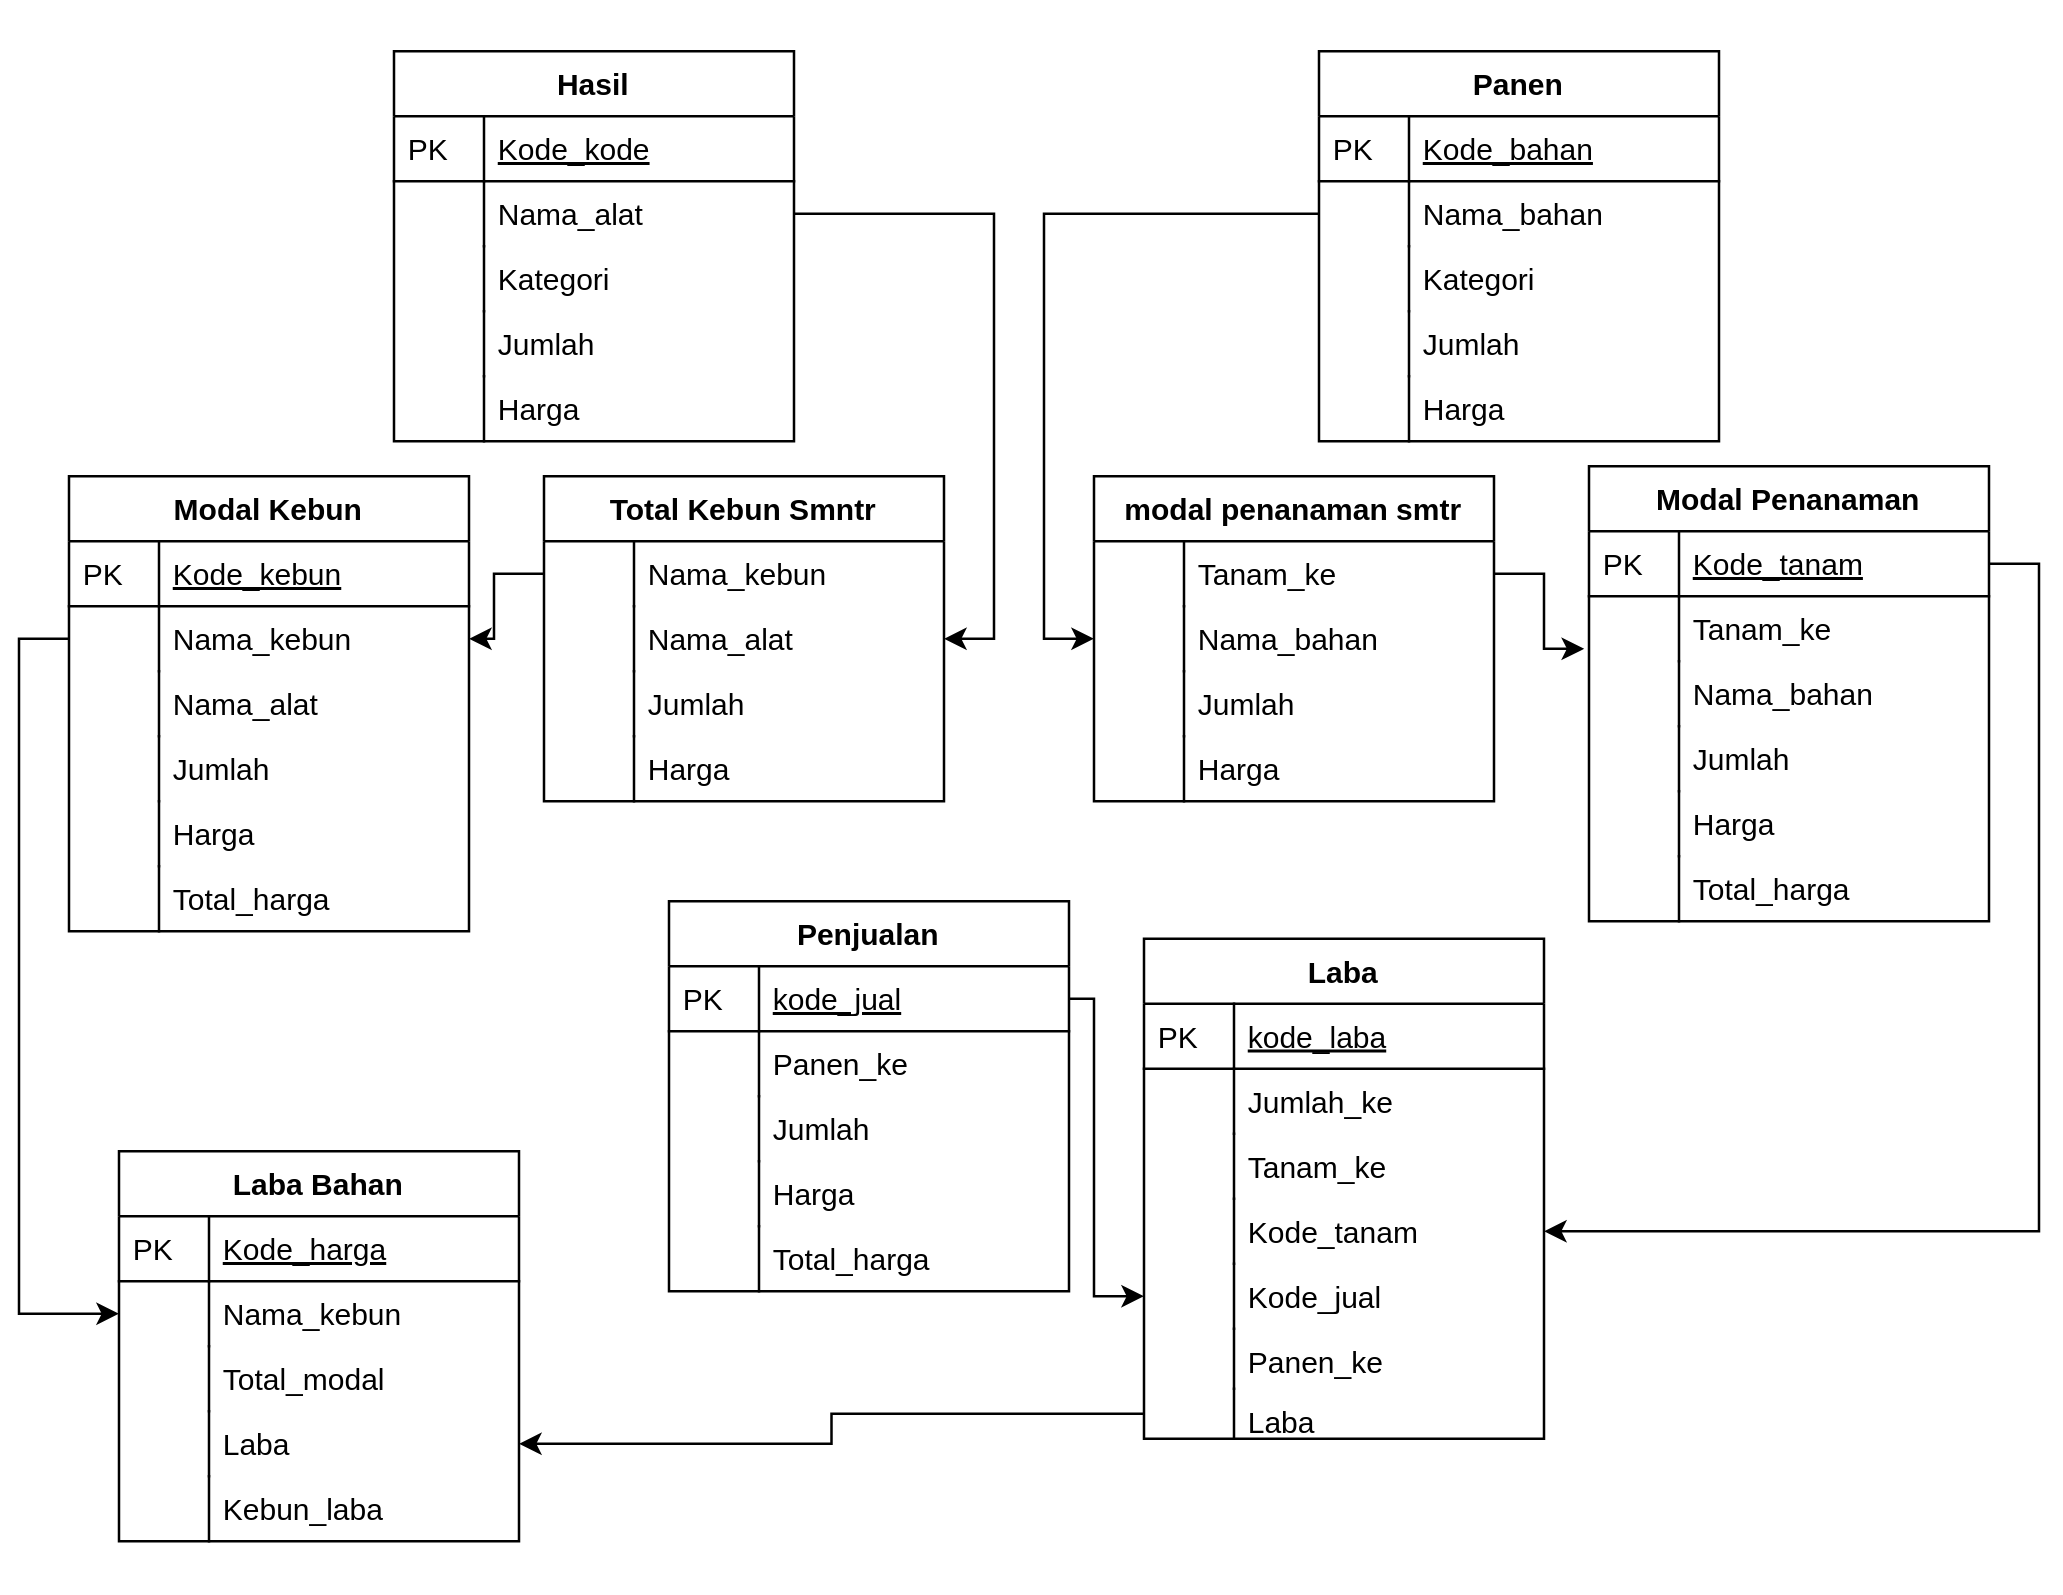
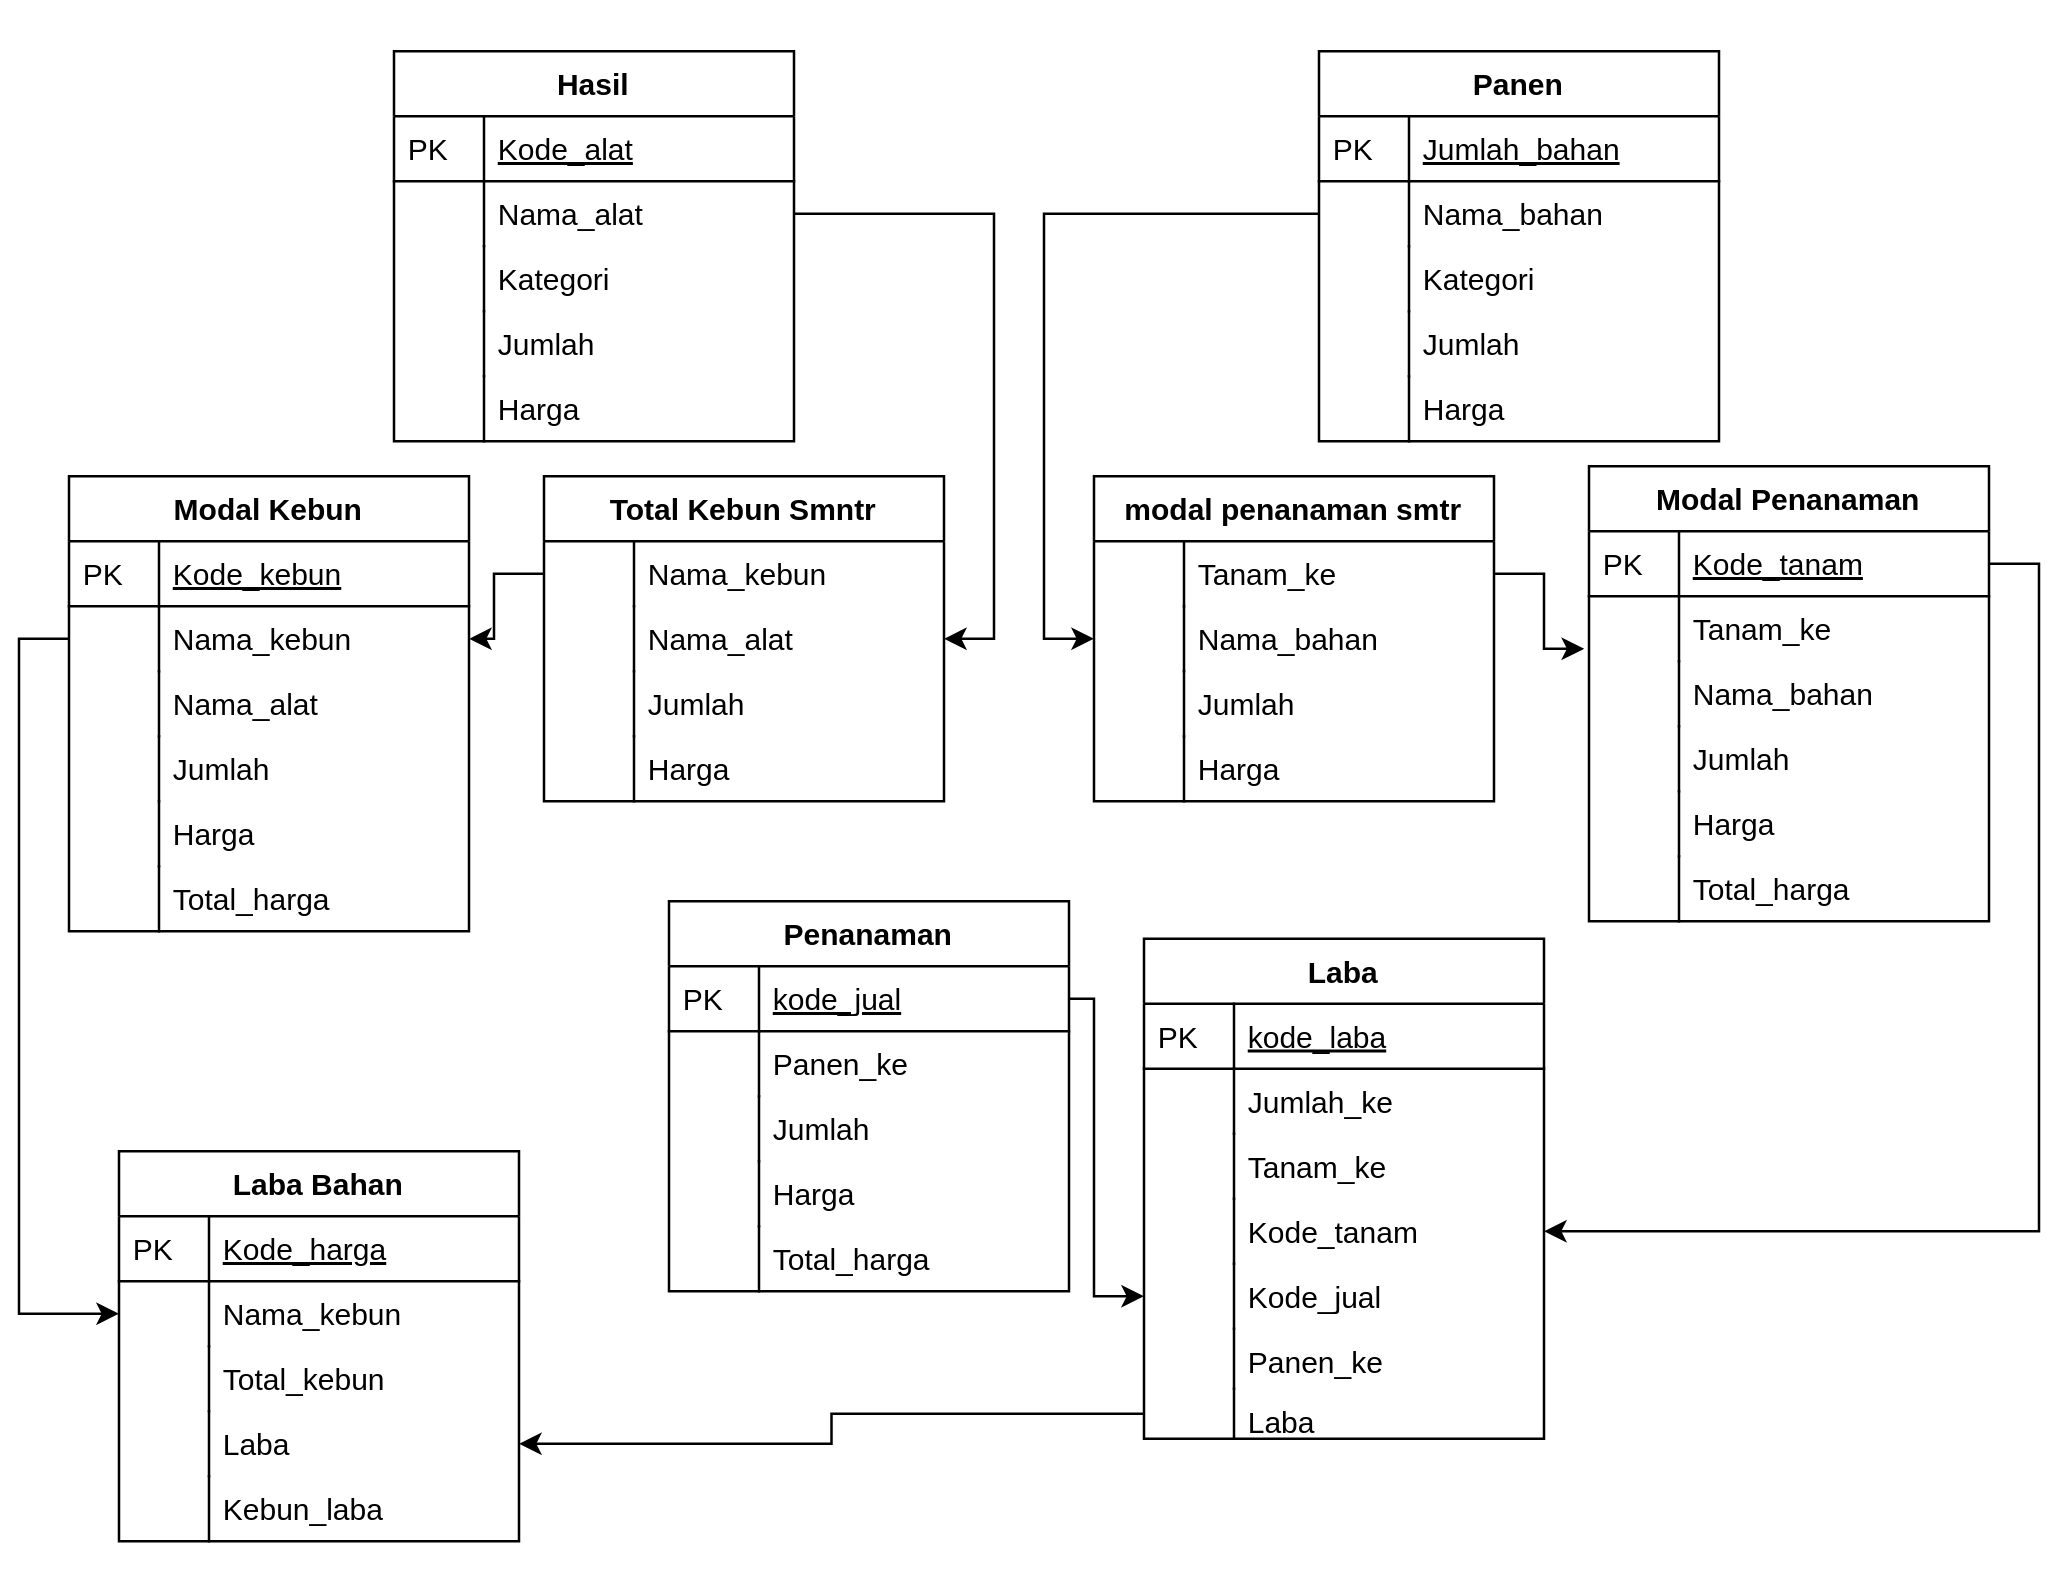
(573, 150) -> (569, 150)
(1507, 150) -> (1519, 150)
(868, 935) -> (868, 935)
(307, 1380) -> (311, 1380)
